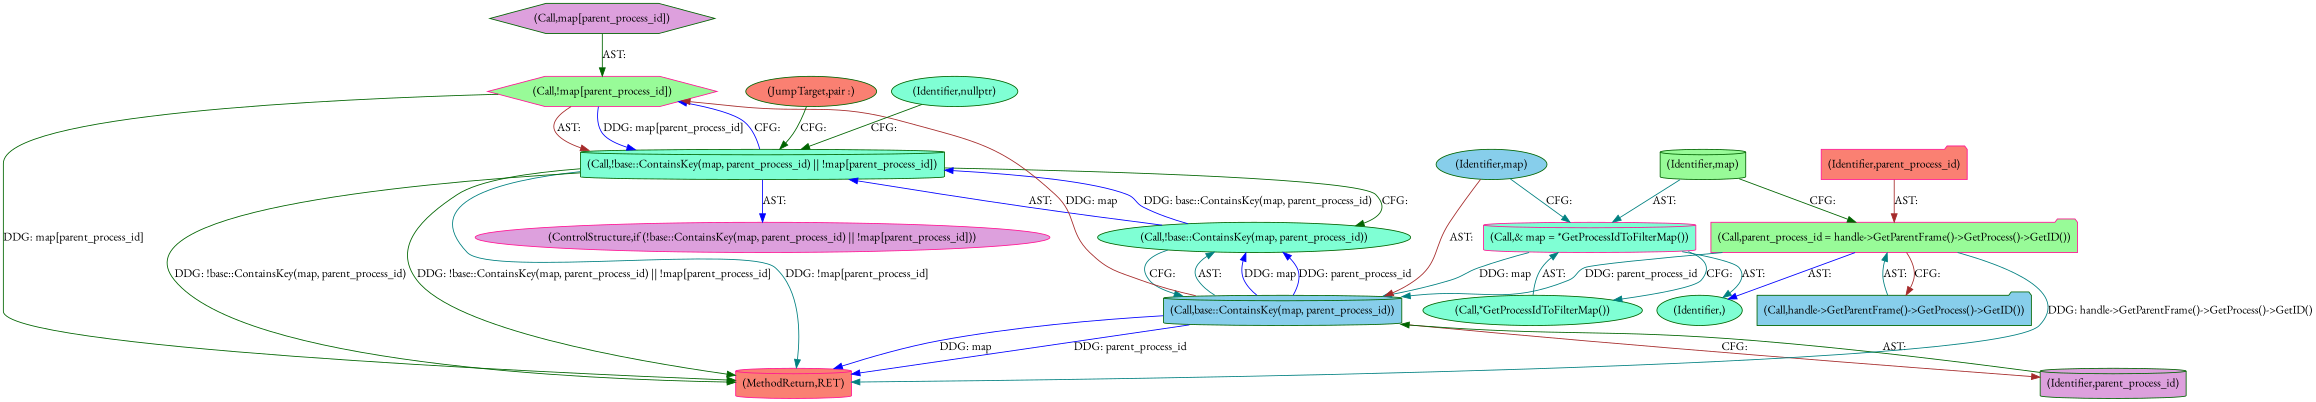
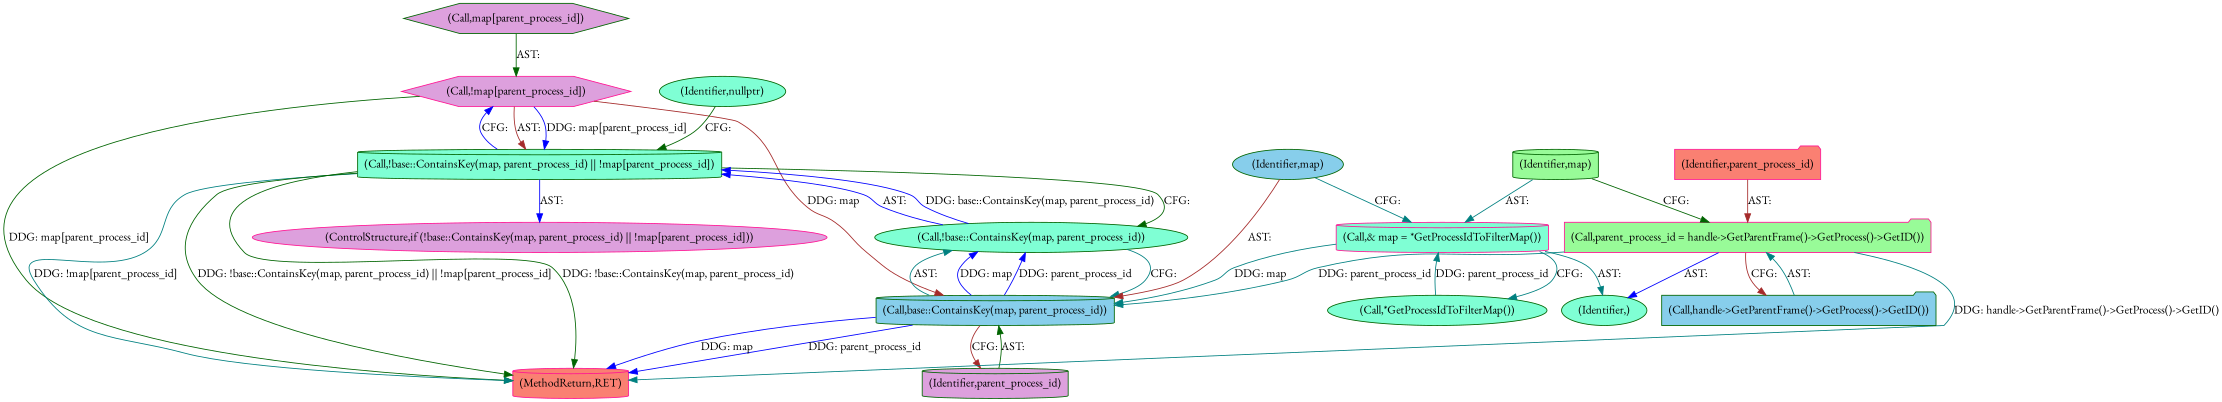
(602, 91) -> (516, 91)
(811, 91) -> none
(971, 141) -> (772, 158)
(1555, 274) -> (1492, 274)
